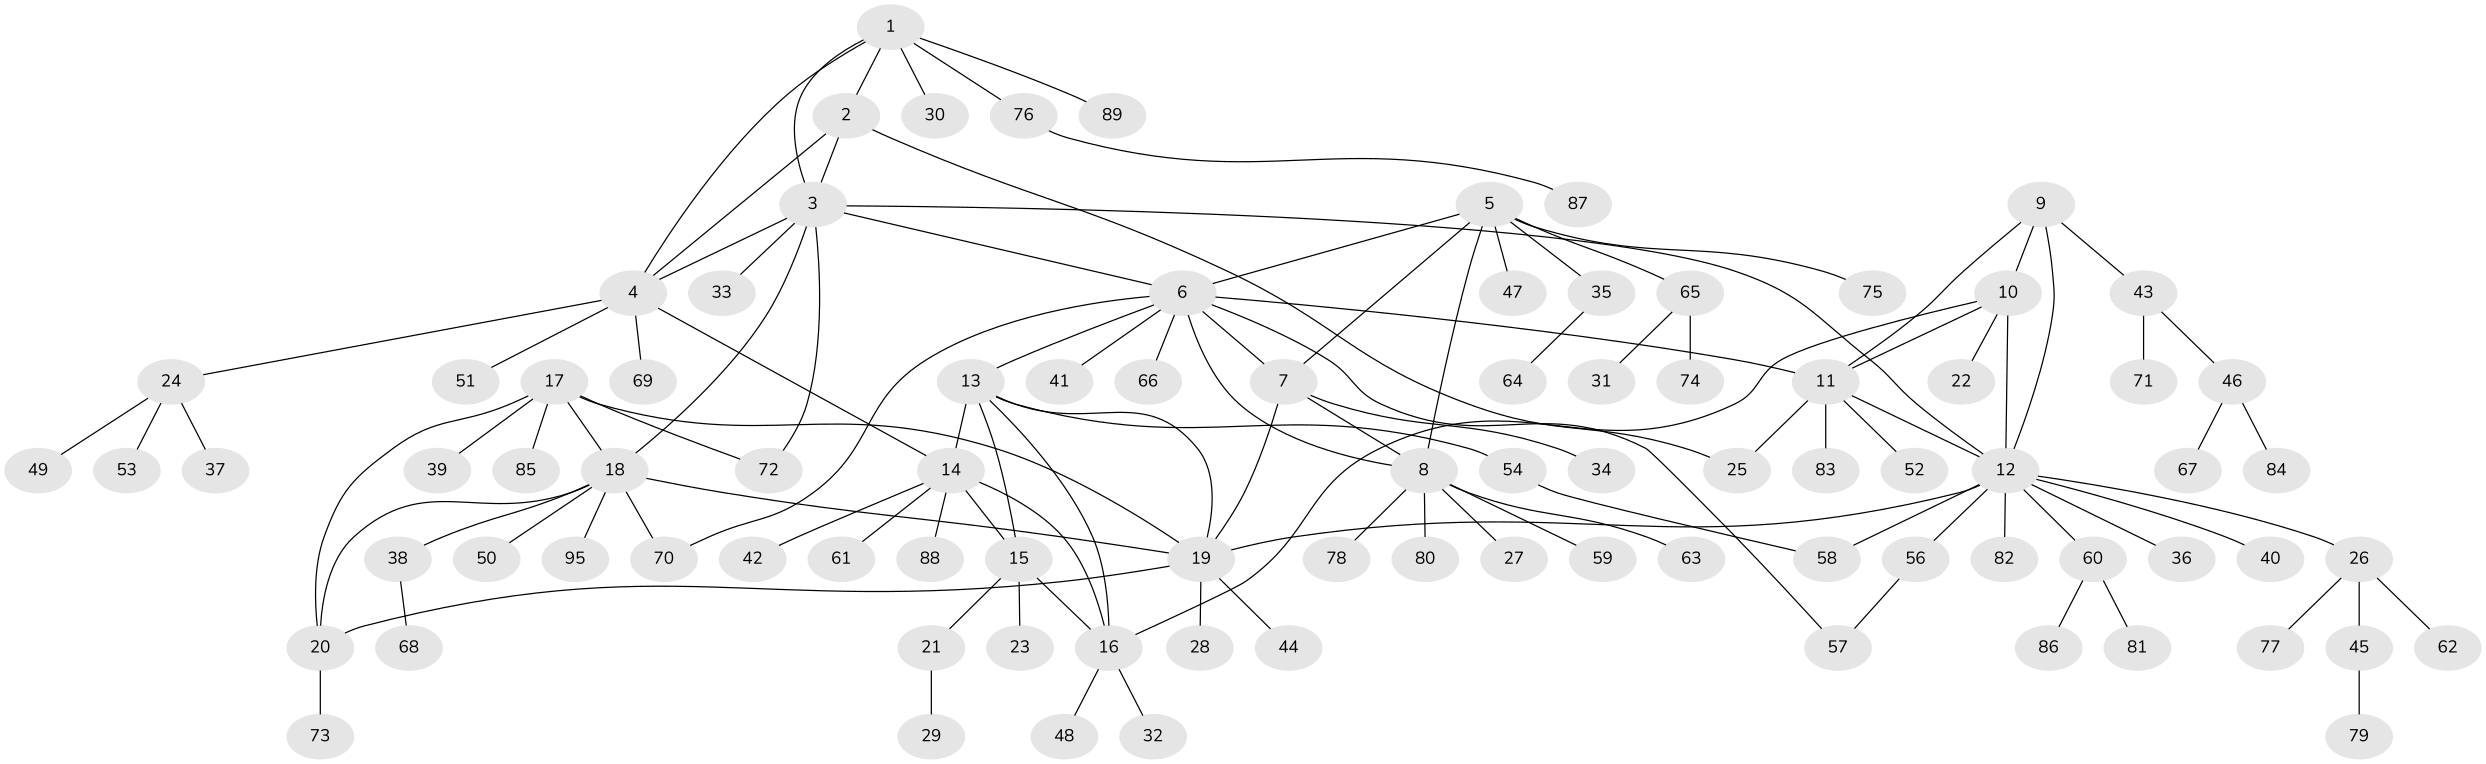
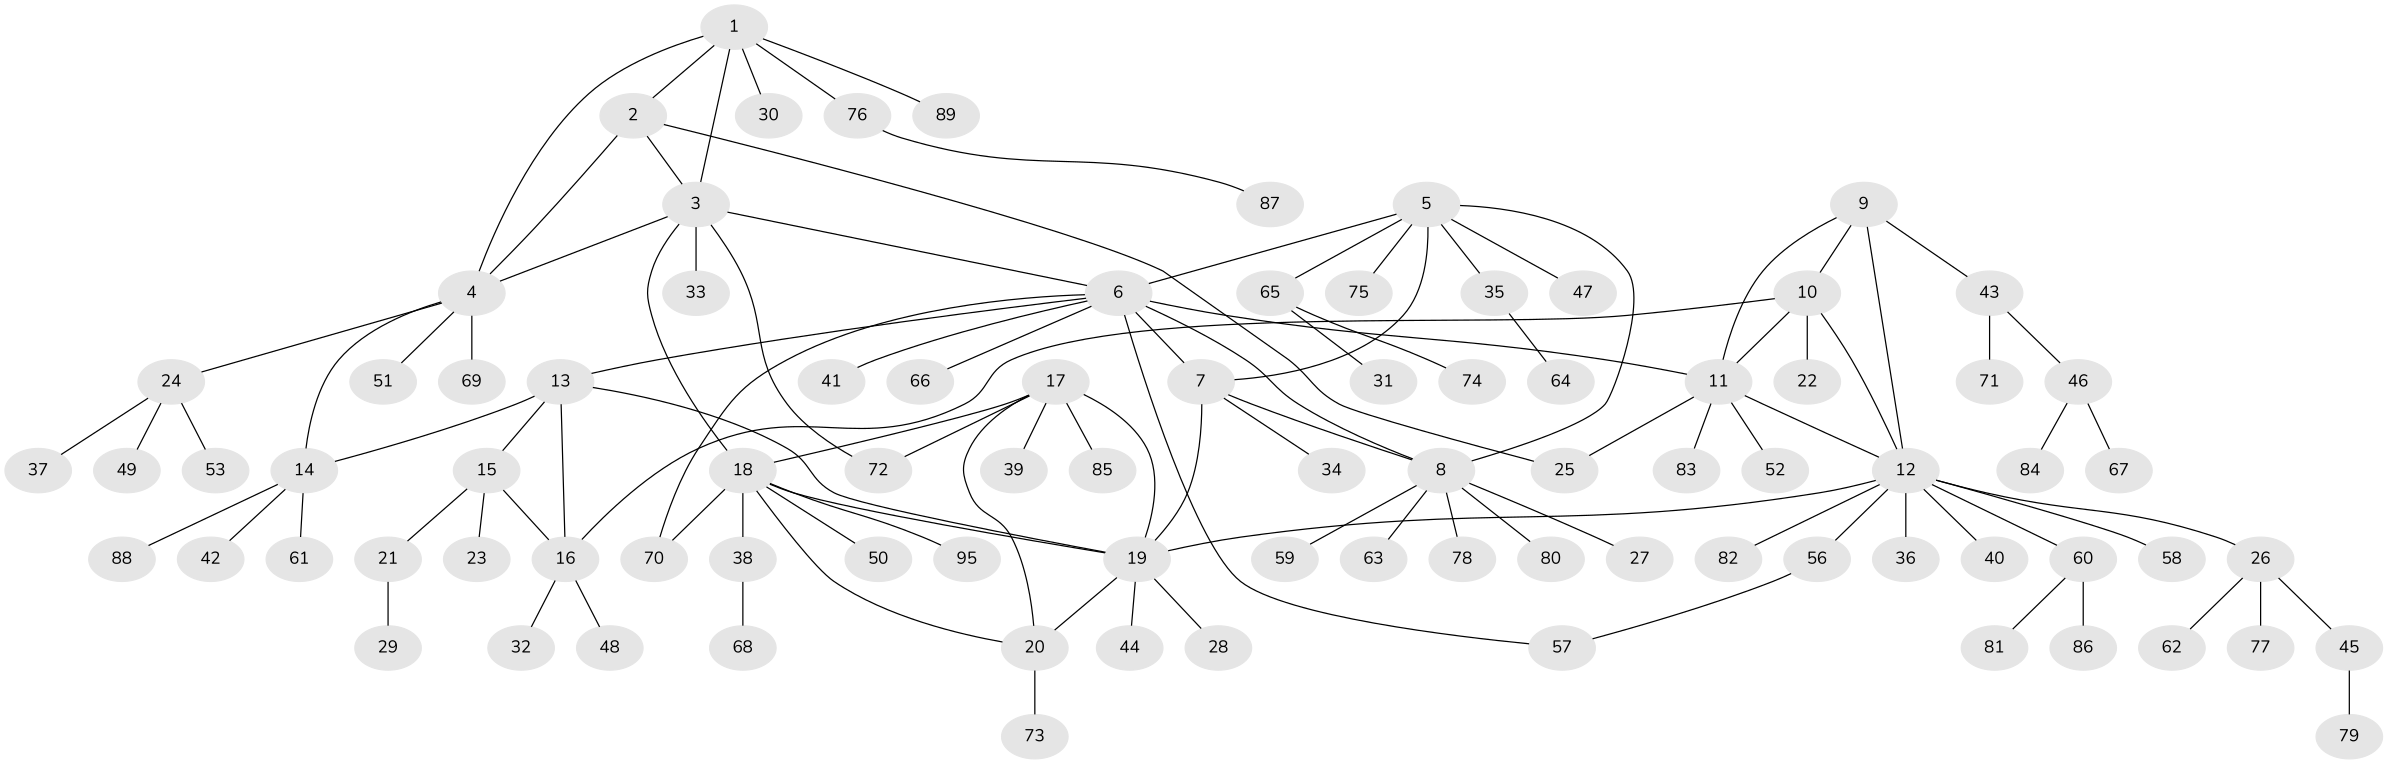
(1448, 228) -> none
(1513, 471) -> none
(985, 515) -> none
(1052, 526) -> none
